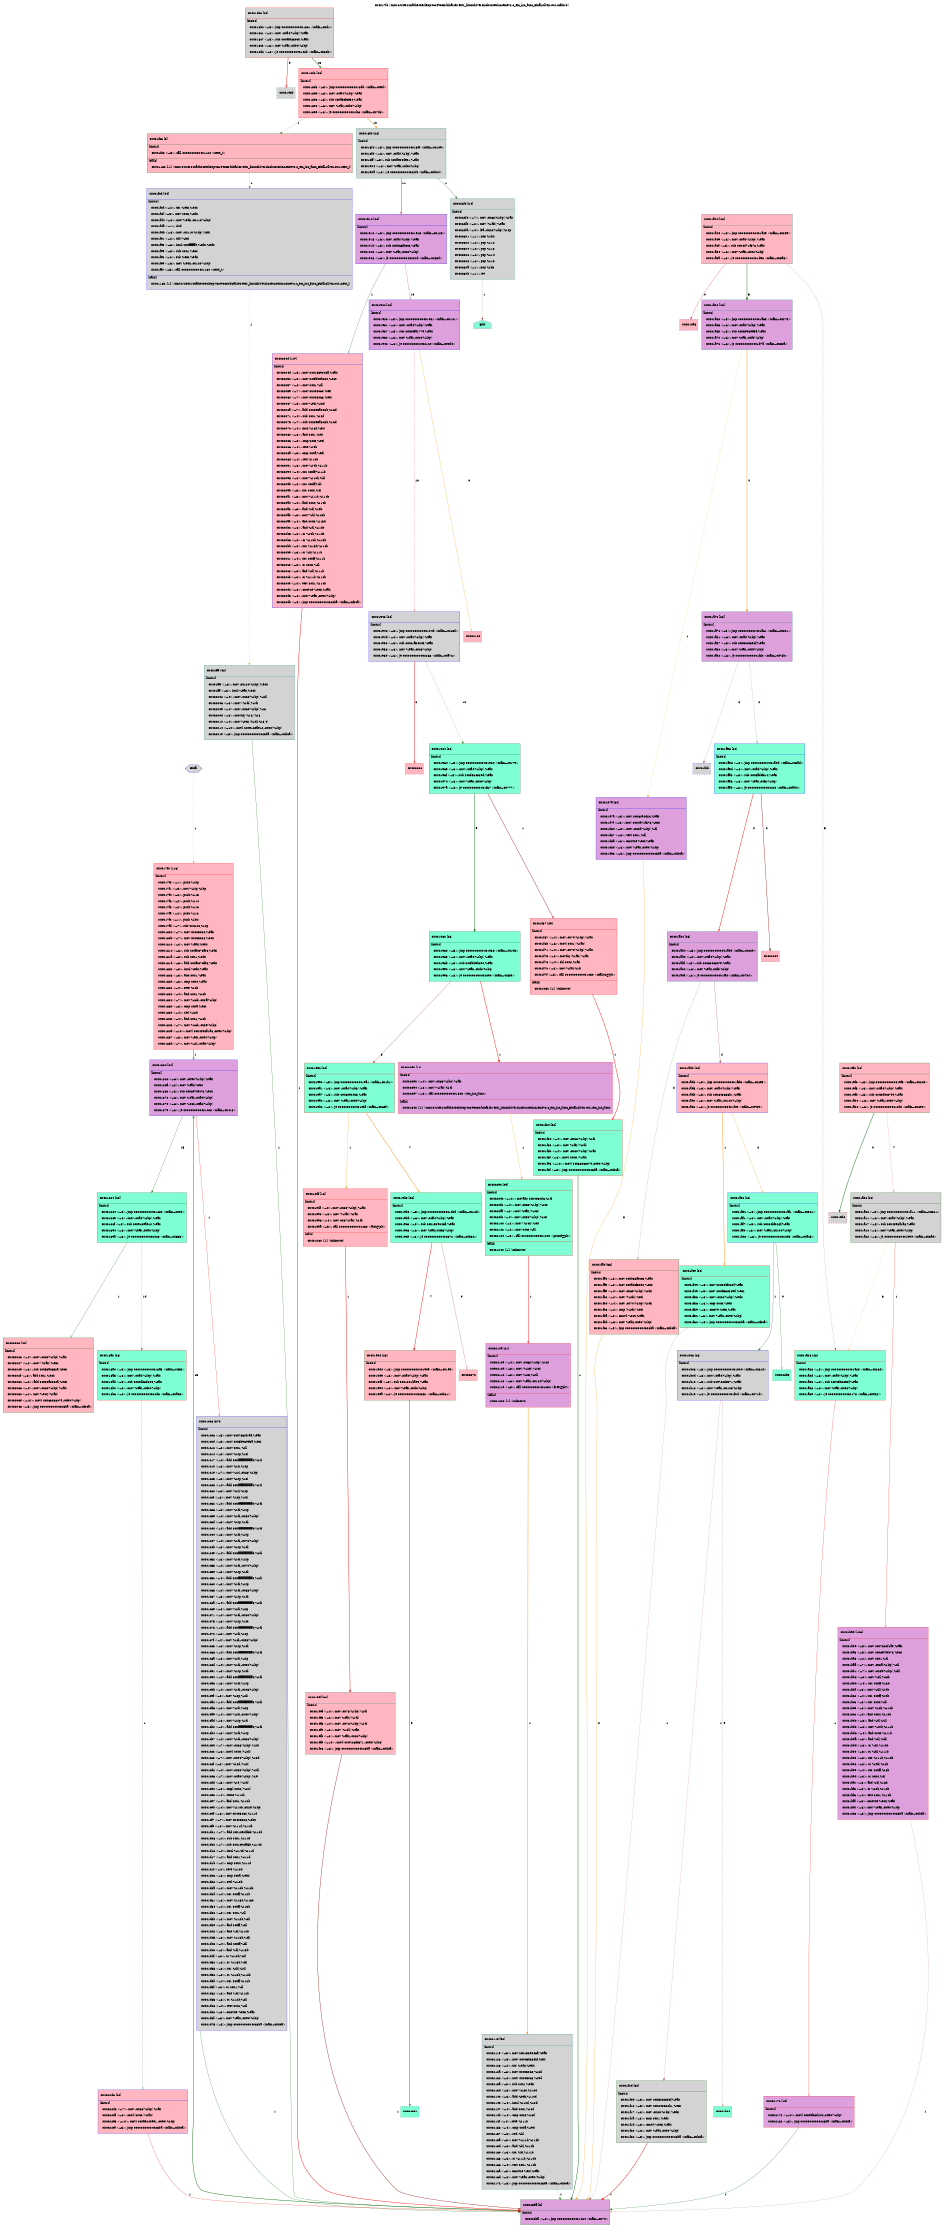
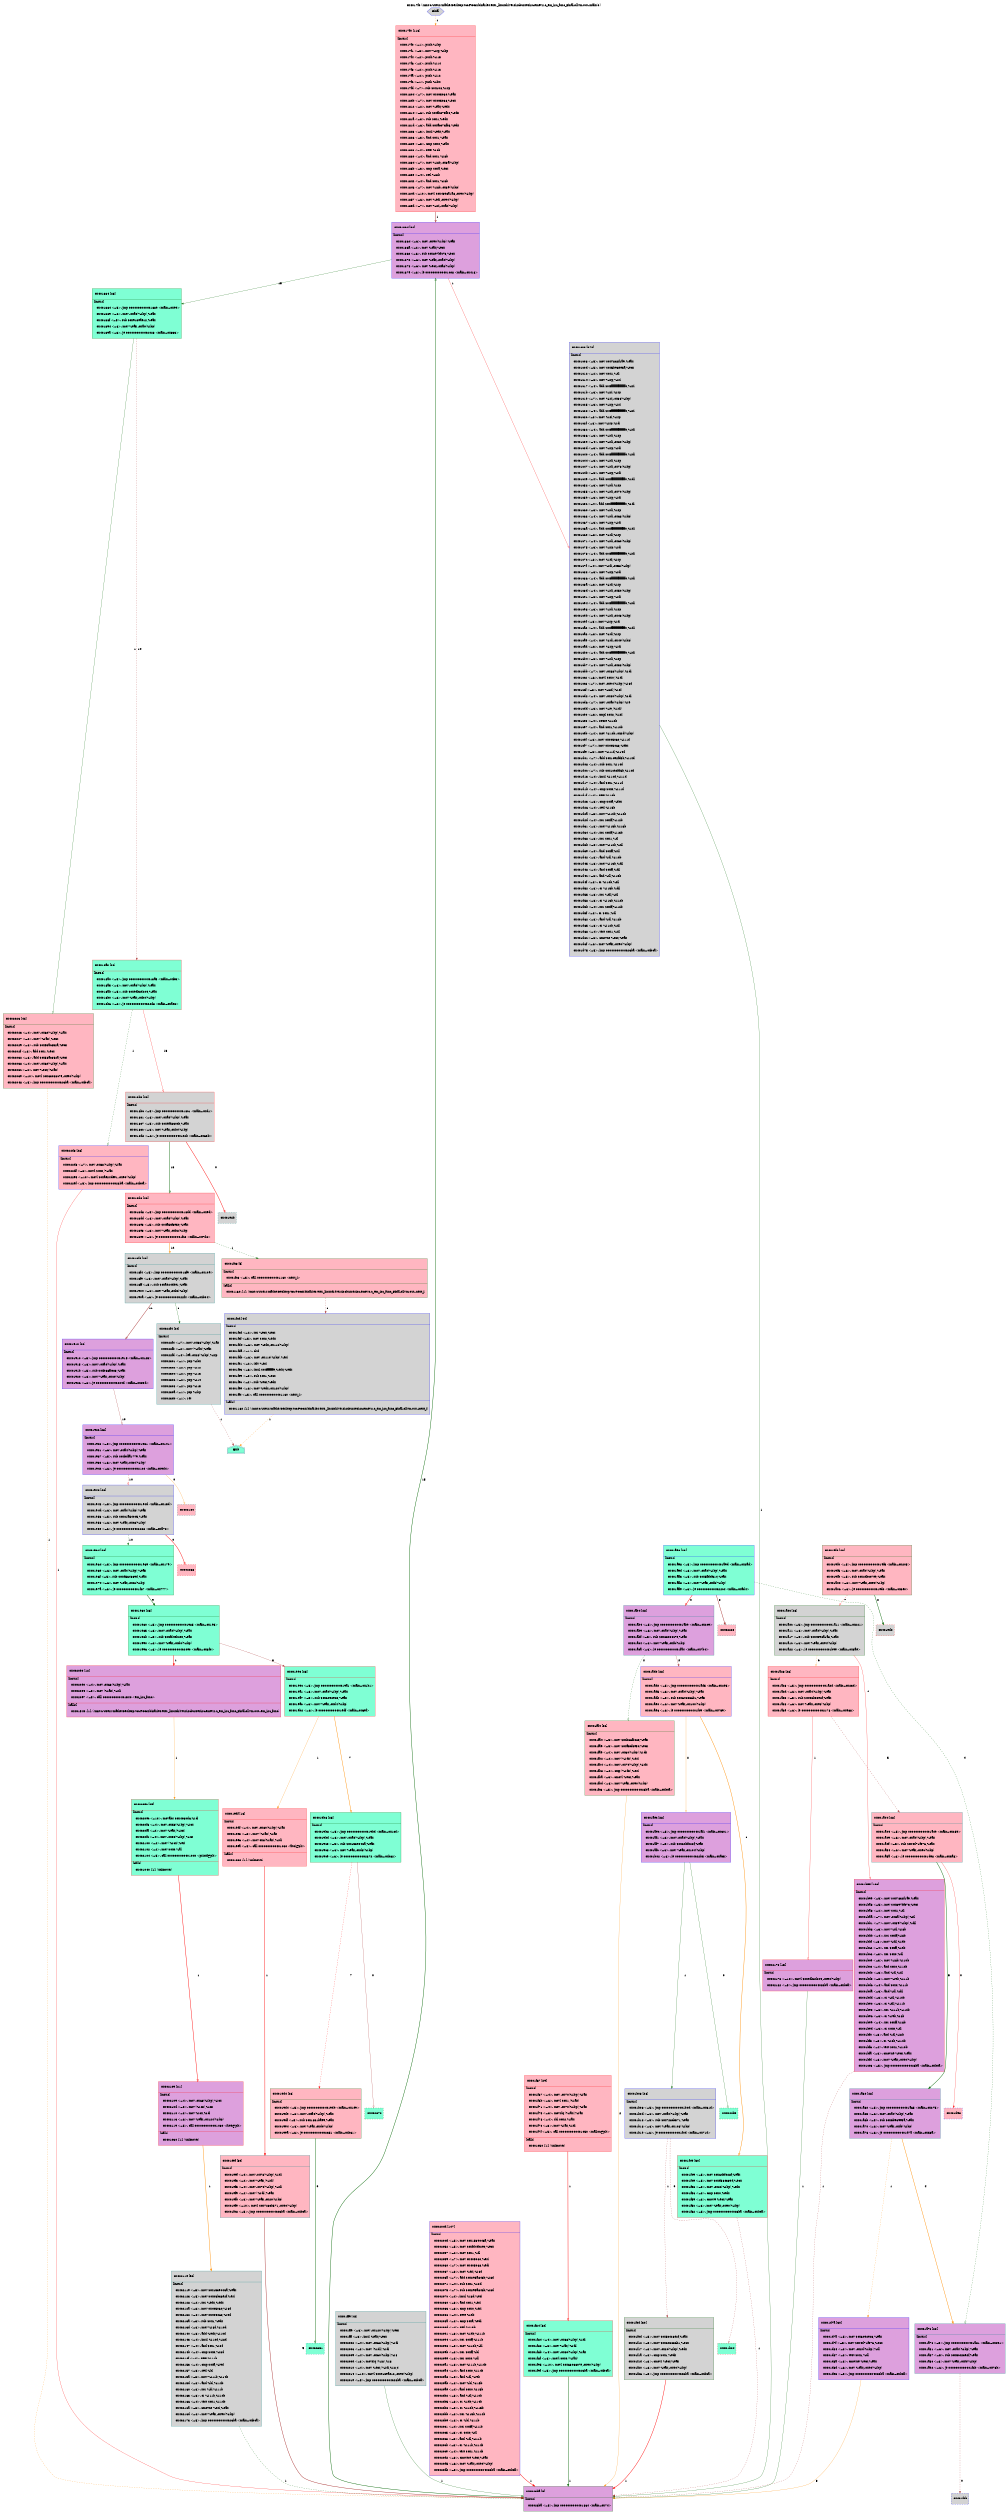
(364, 307) -> none
(249, 476) -> (257, 1430)
(753, 702) -> (983, 1891)
(823, 800) -> (865, 1764)
(520, 855) -> none
none -> (153, 1050)
(773, 1218) -> (686, 1837)
(423, 1295) -> (336, 1974)
(468, 1375) -> (374, 2114)
(840, 1375) -> (813, 1691)
none -> (47, 2020)
(397, 2112) -> (303, 2349)
